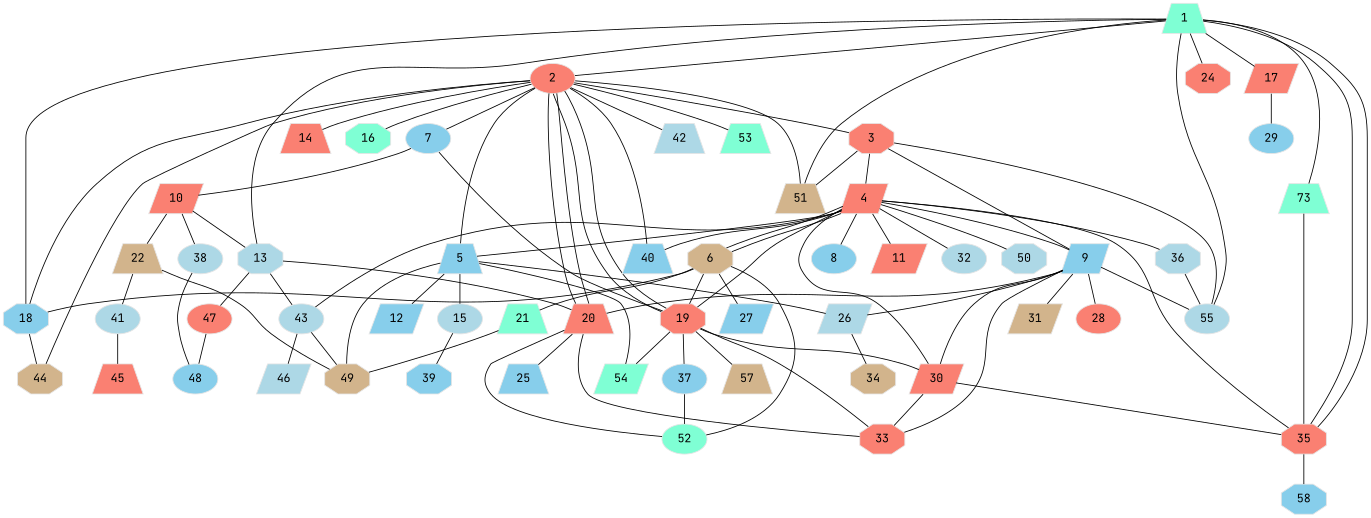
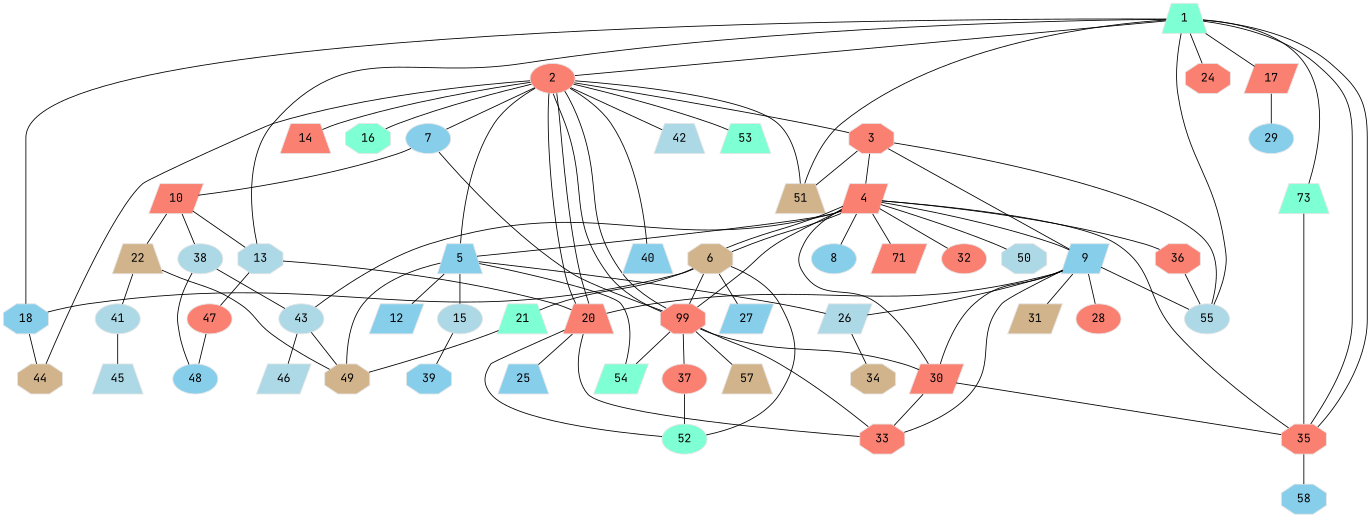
(239, 125) -> none
(753, 229) -> none
(899, 259) -> (899, 259)
(964, 259) -> (964, 259)
(1178, 259) -> (1178, 259)
(281, 289) -> (249, 288)
(683, 319) -> (683, 319)
(118, 379) -> (118, 379)
(684, 379) -> (684, 379)
